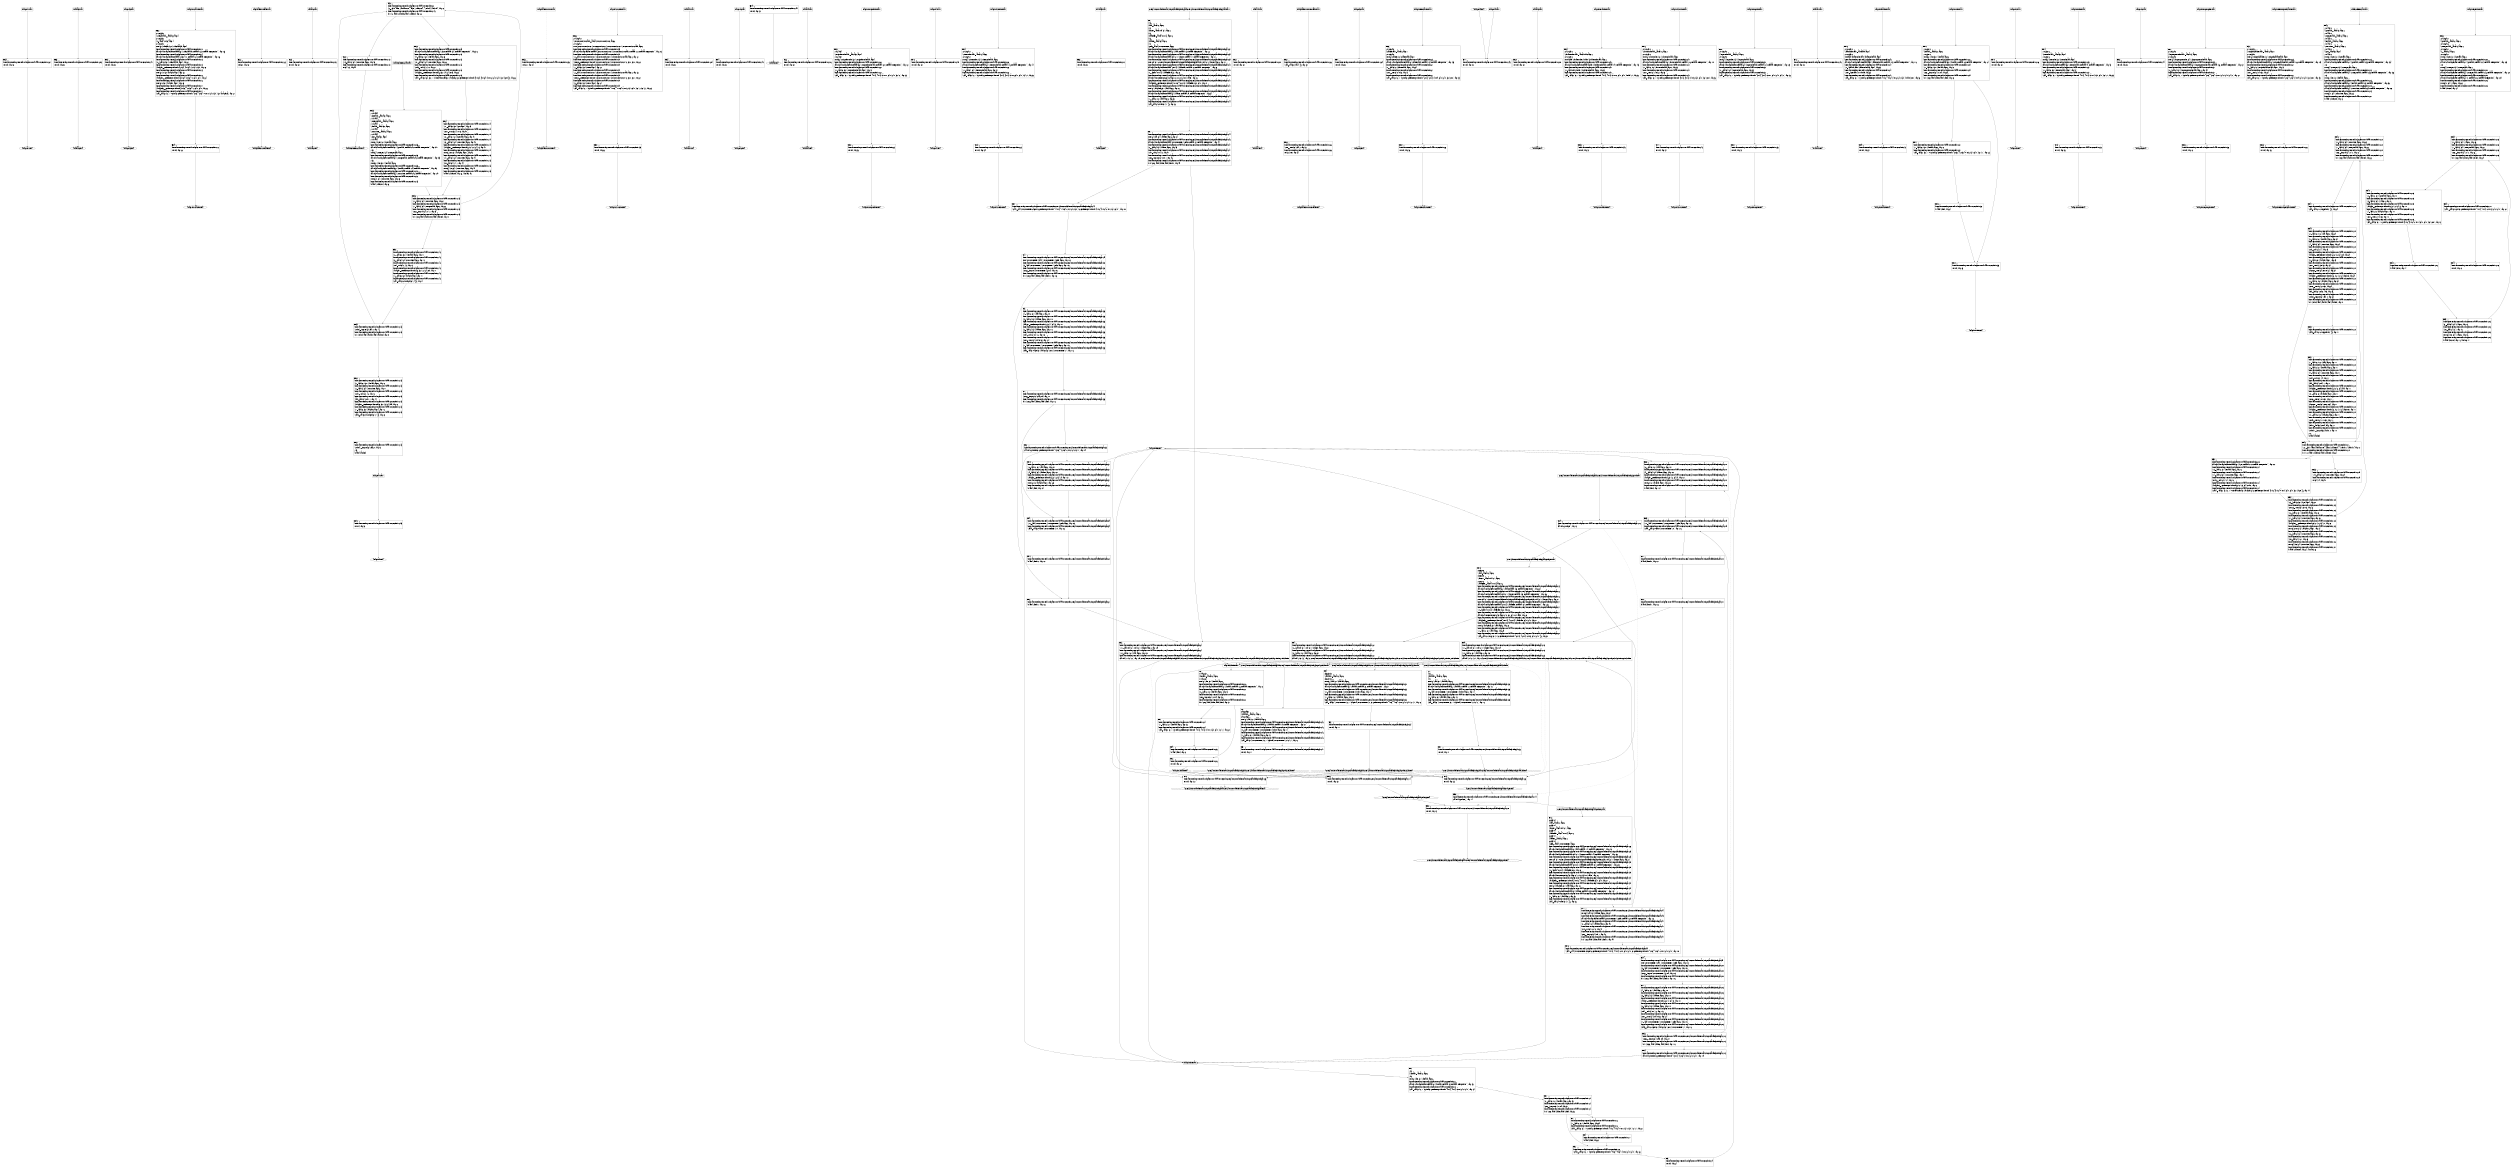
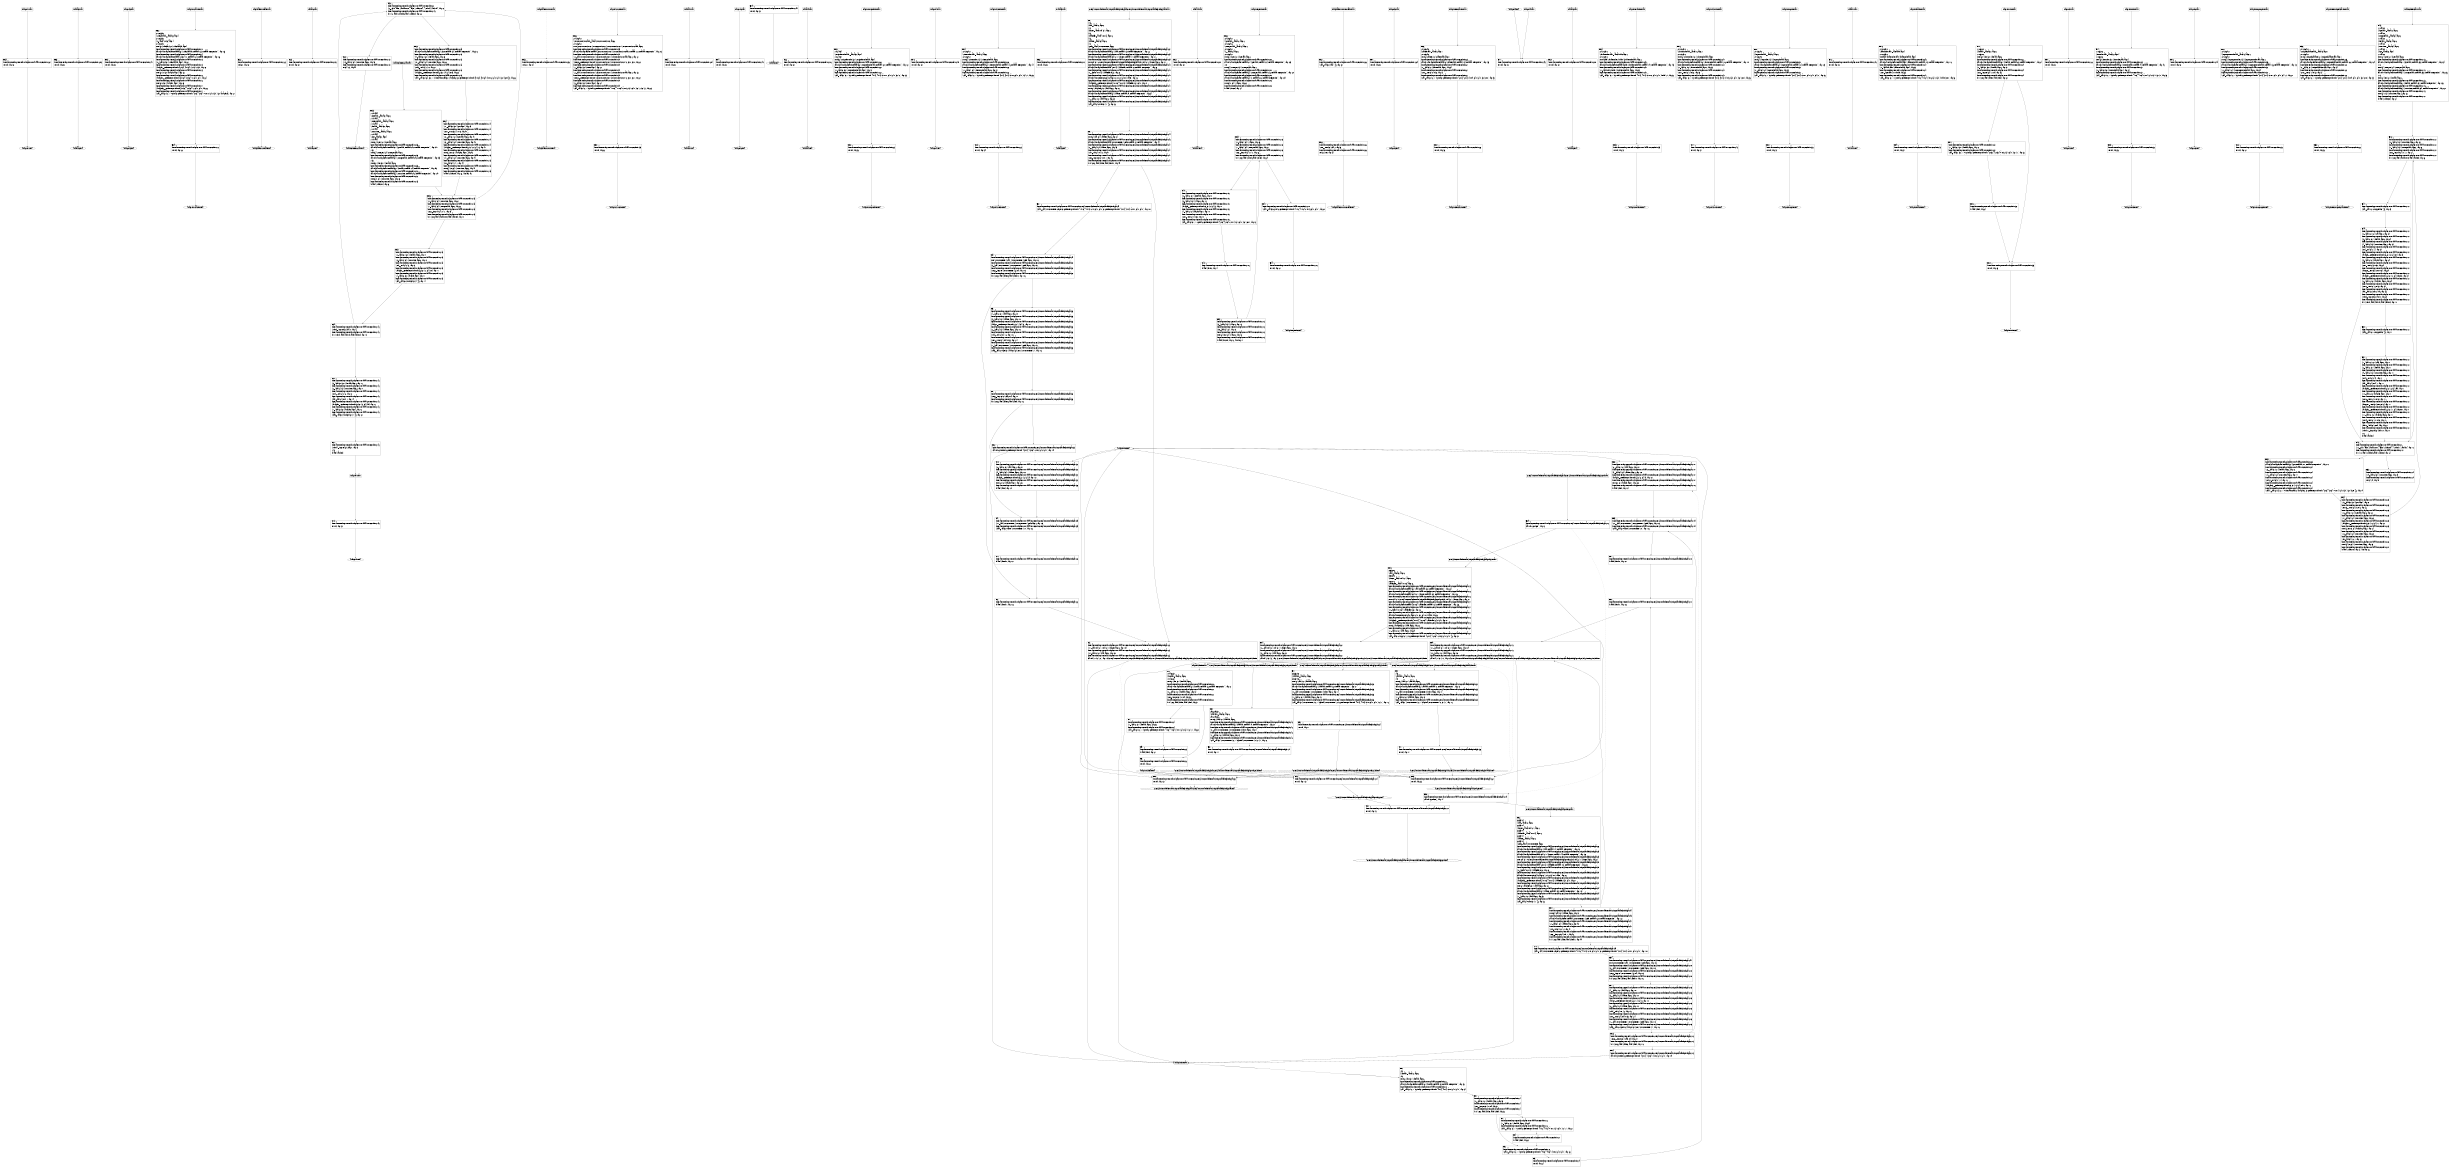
none -> (1294, 331)
